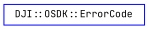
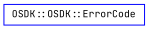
(74, 15) -> (74, 15)
